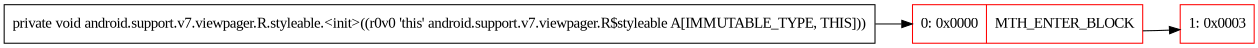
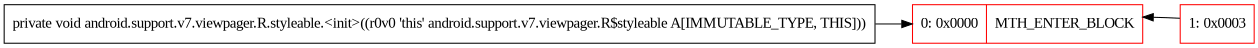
(1156, 31) -> (1167, 18)
